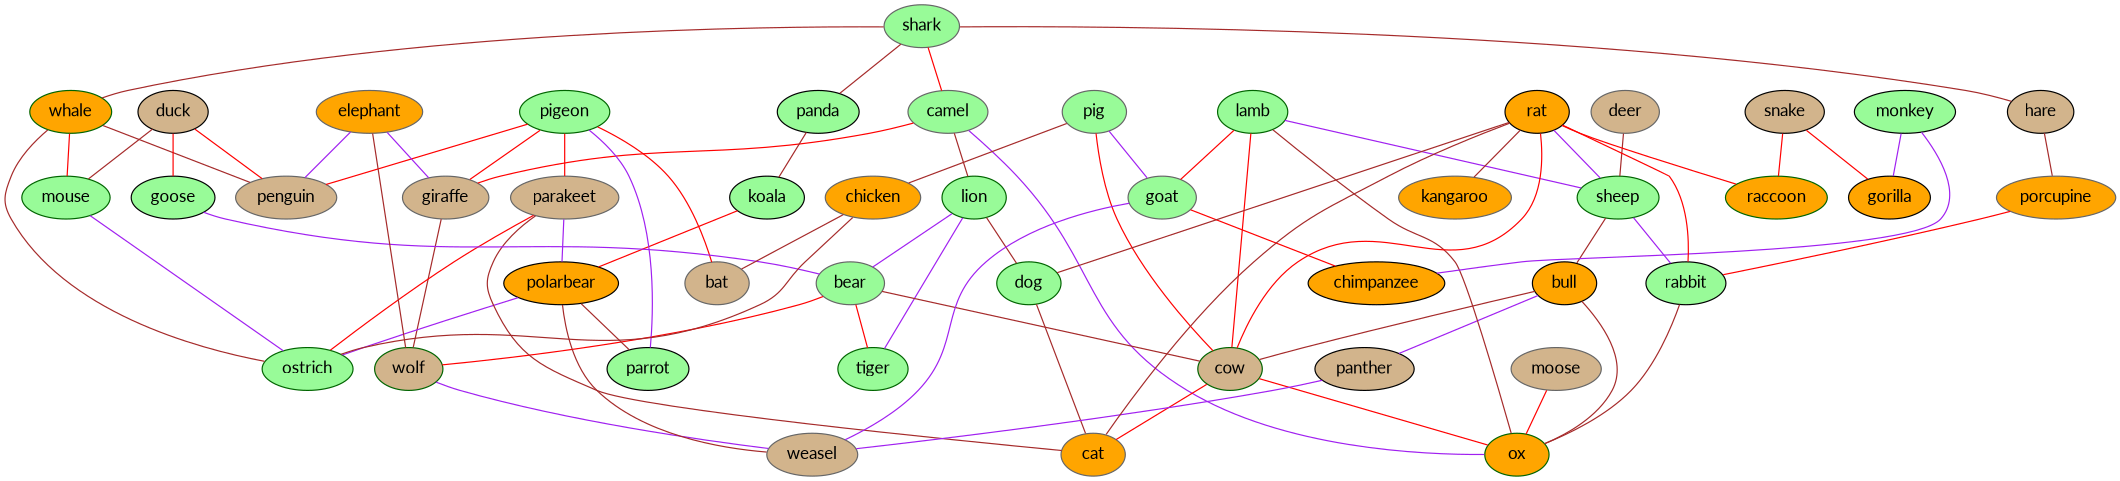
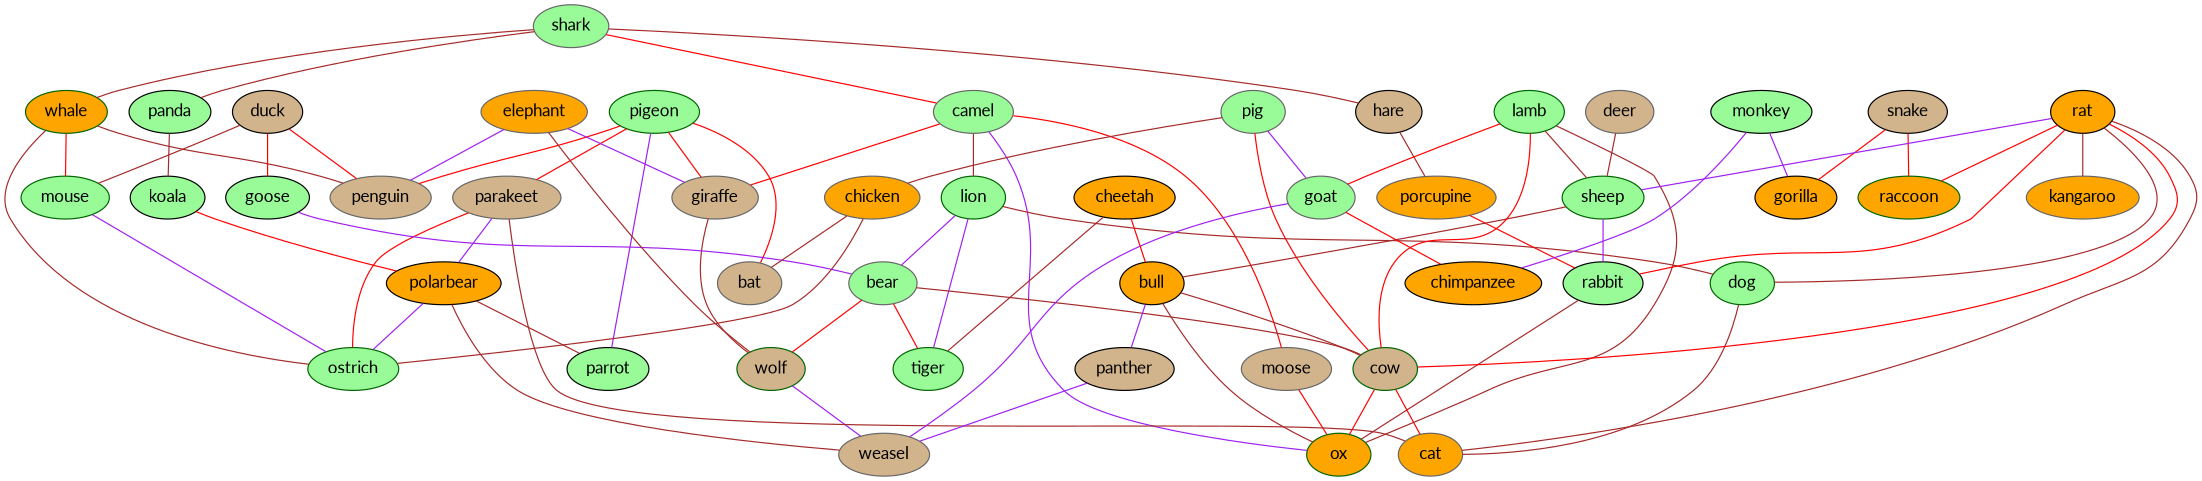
(1448, 158) -> (1566, 154)
none -> (1191, 181)
none -> (1125, 198)
